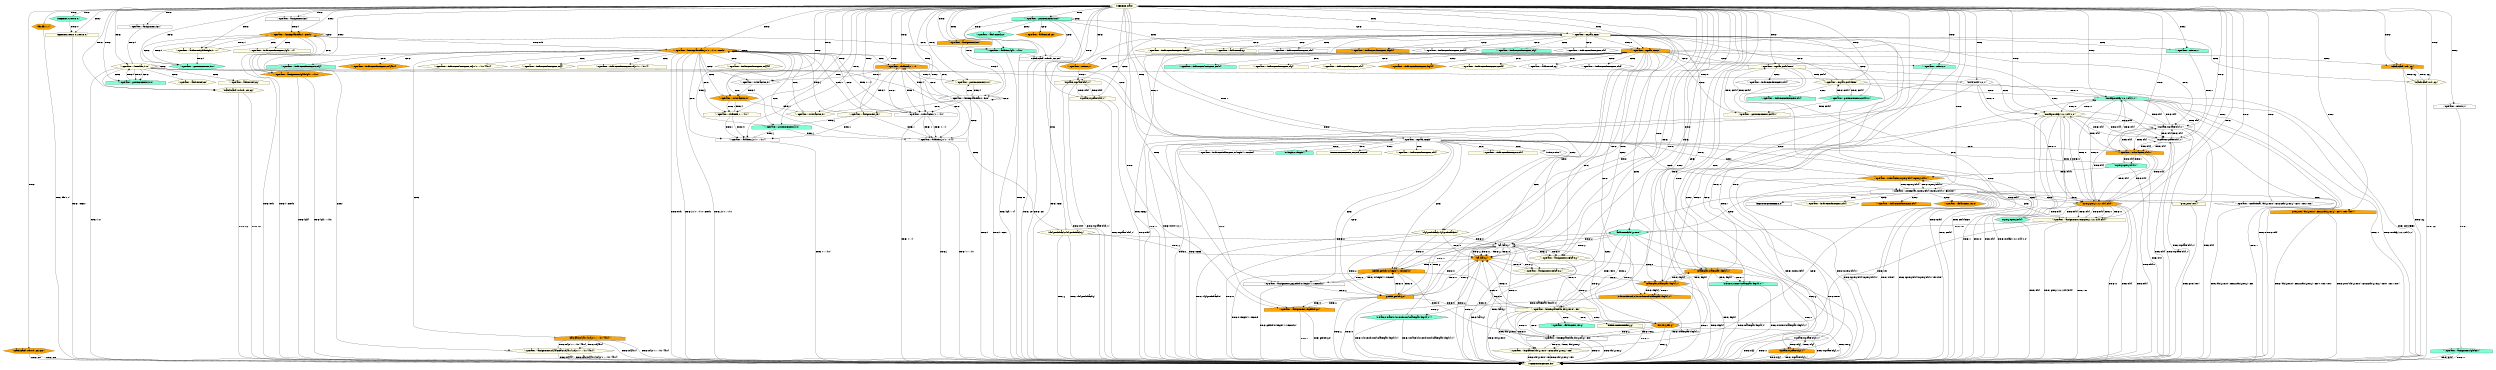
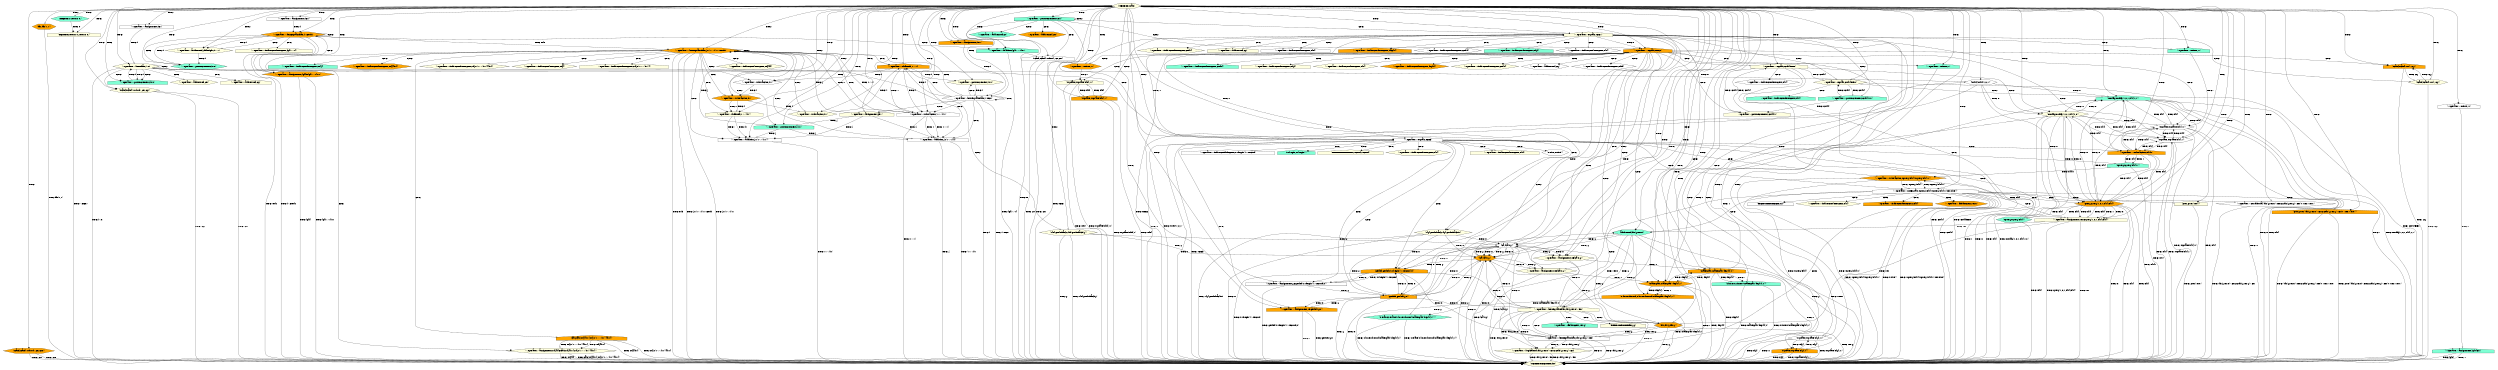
(1093, 98) -> (1094, 98)
(1850, 98) -> (1852, 98)
